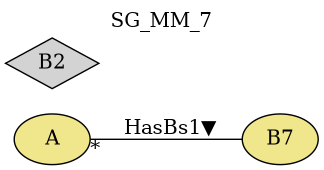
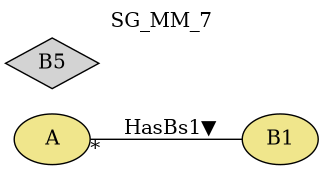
(52, 63) -> (52, 63)
(280, 139) -> (280, 139)
